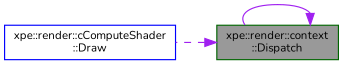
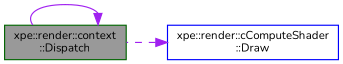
(190, 42) -> (141, 42)
